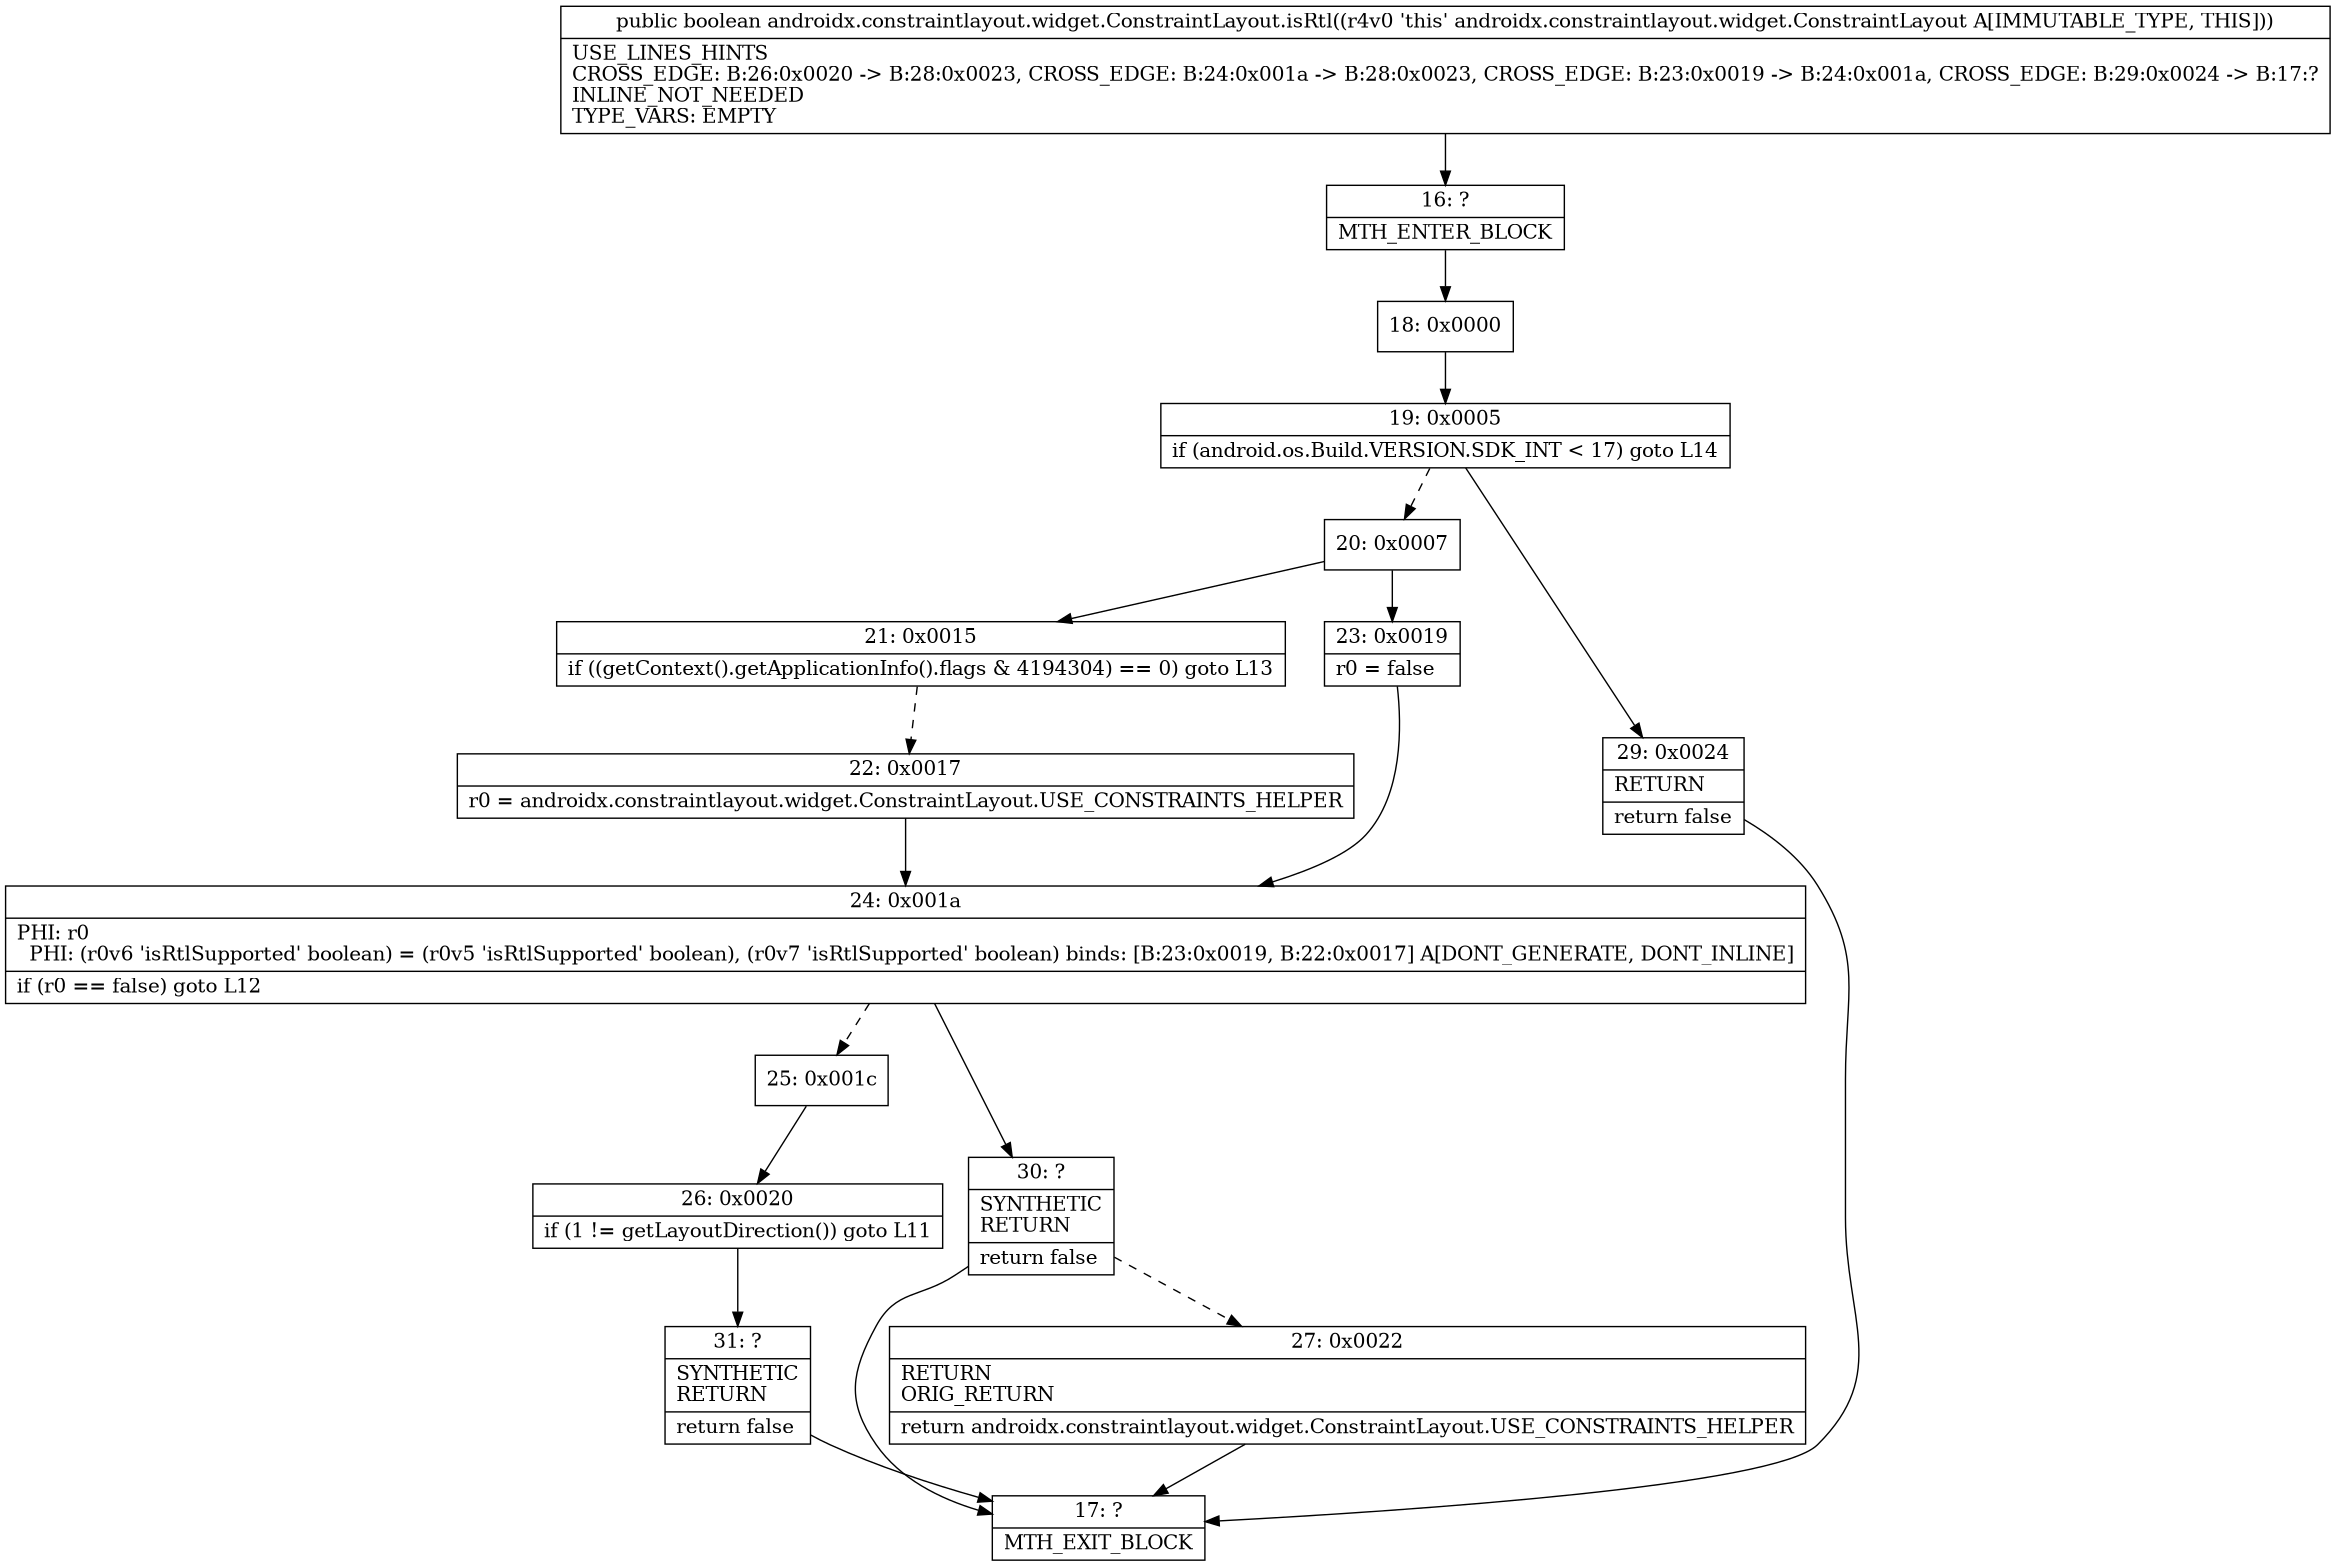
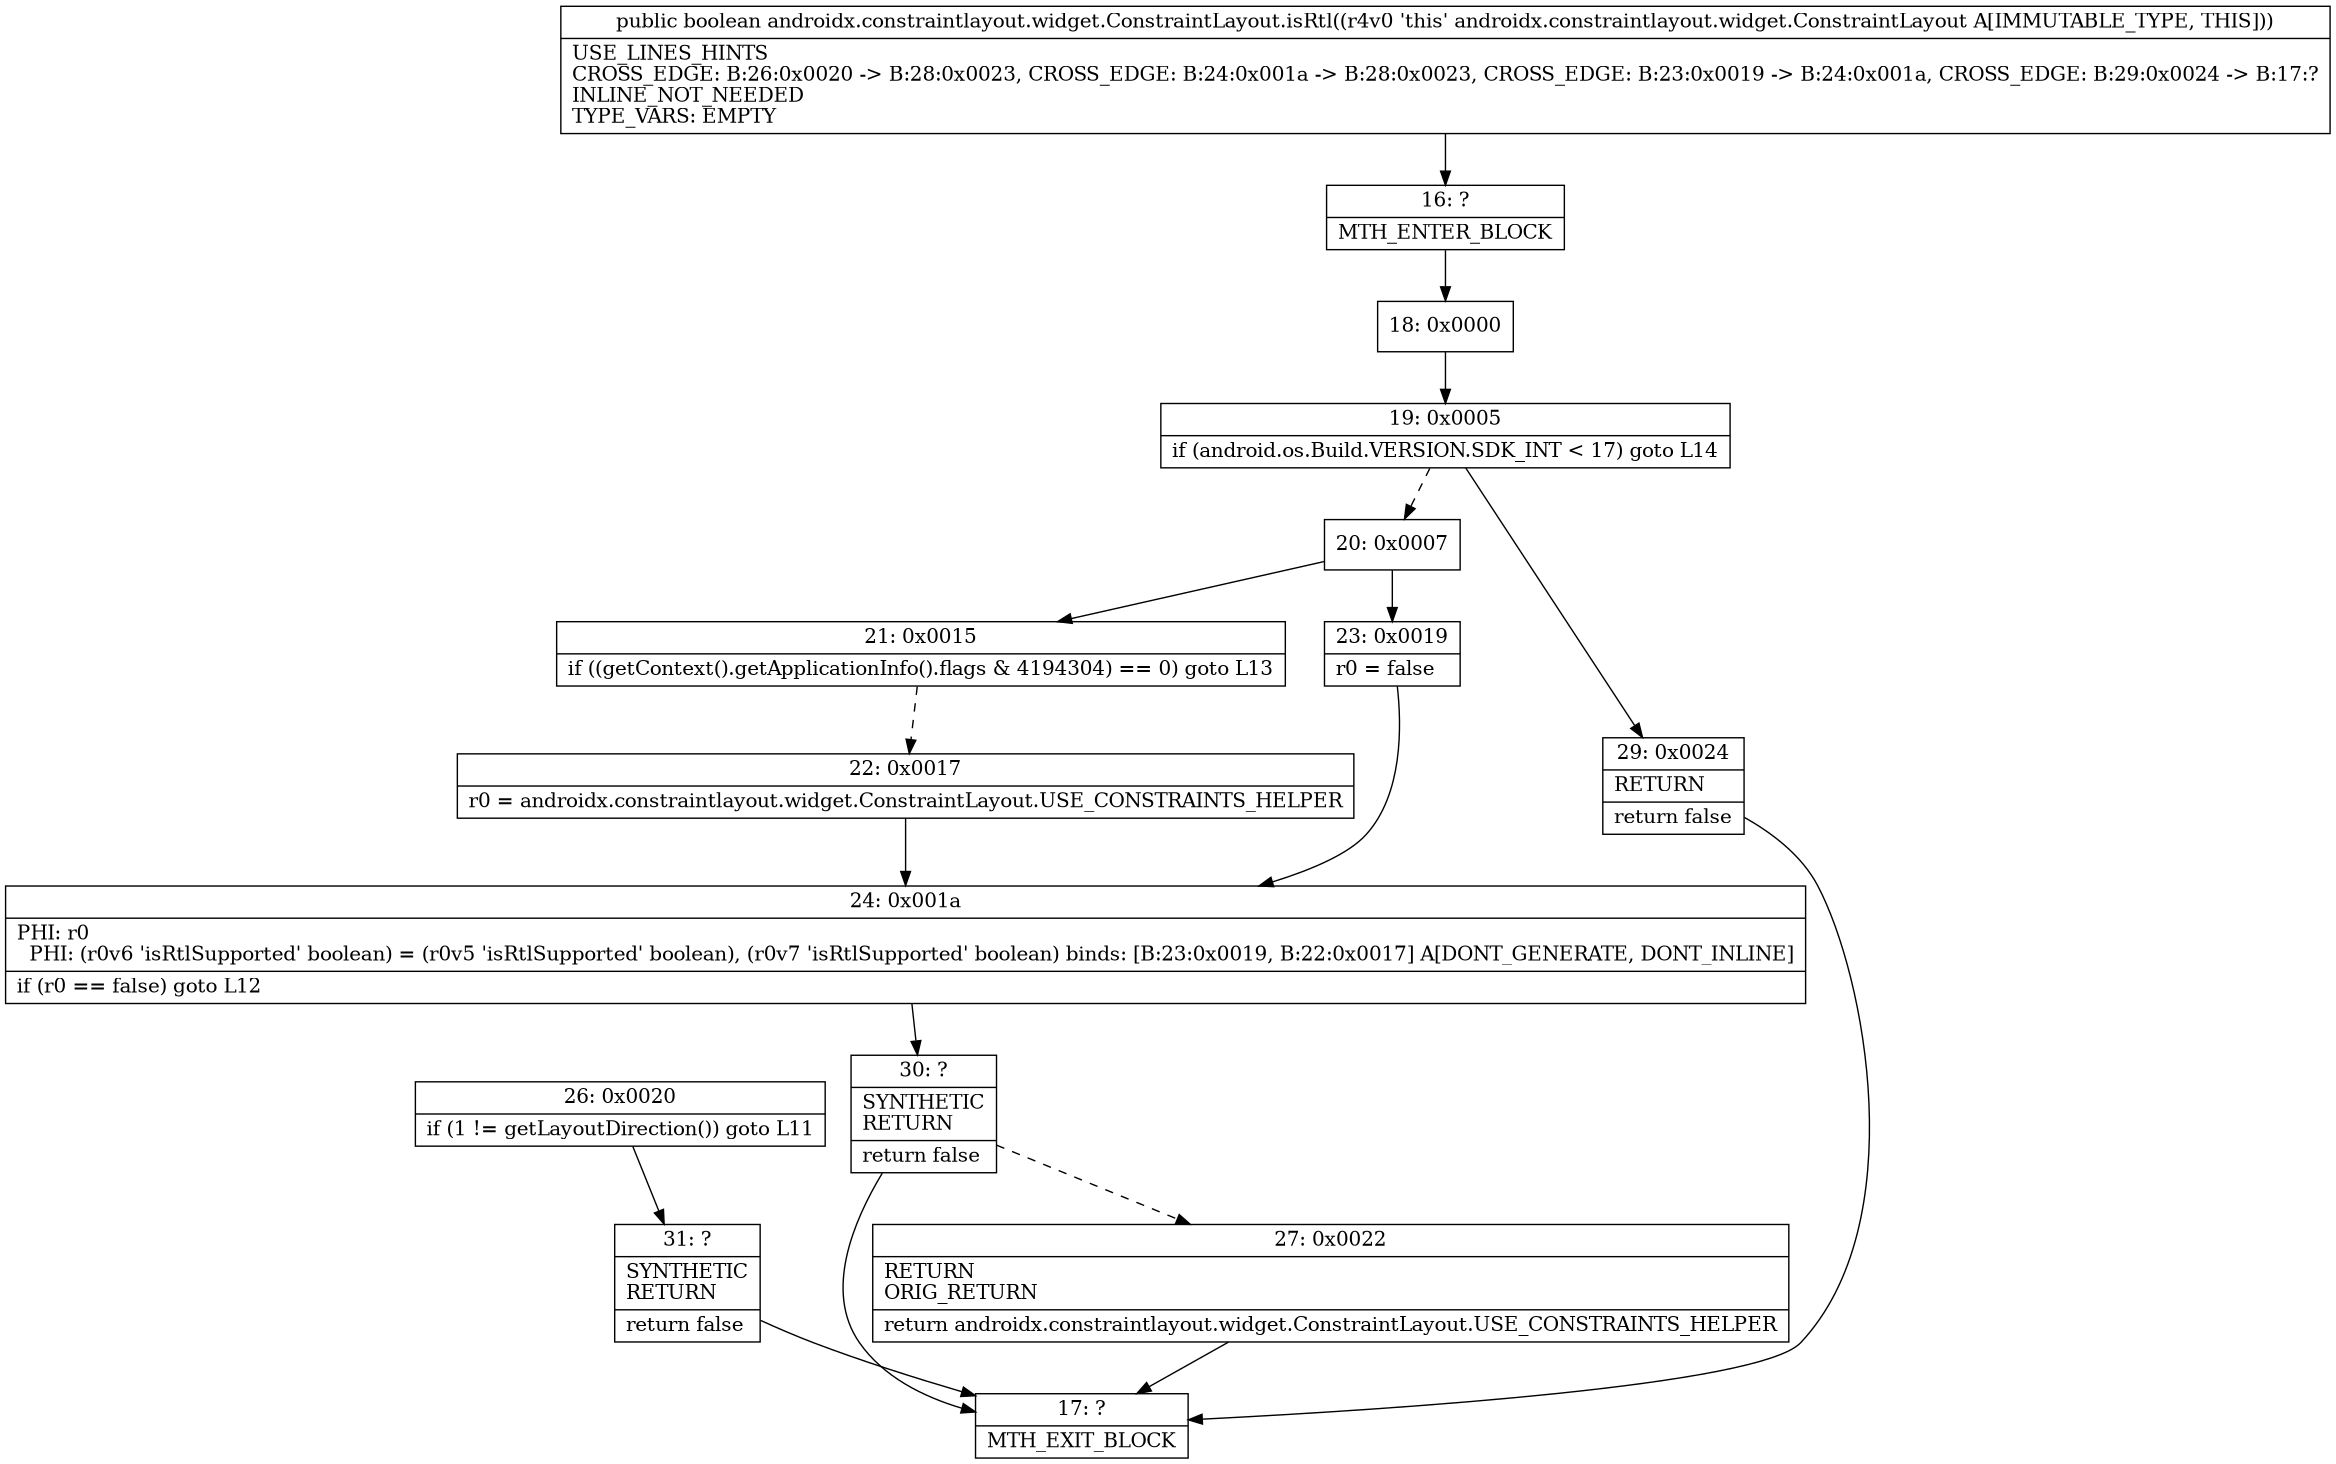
(822, 1080) -> none
